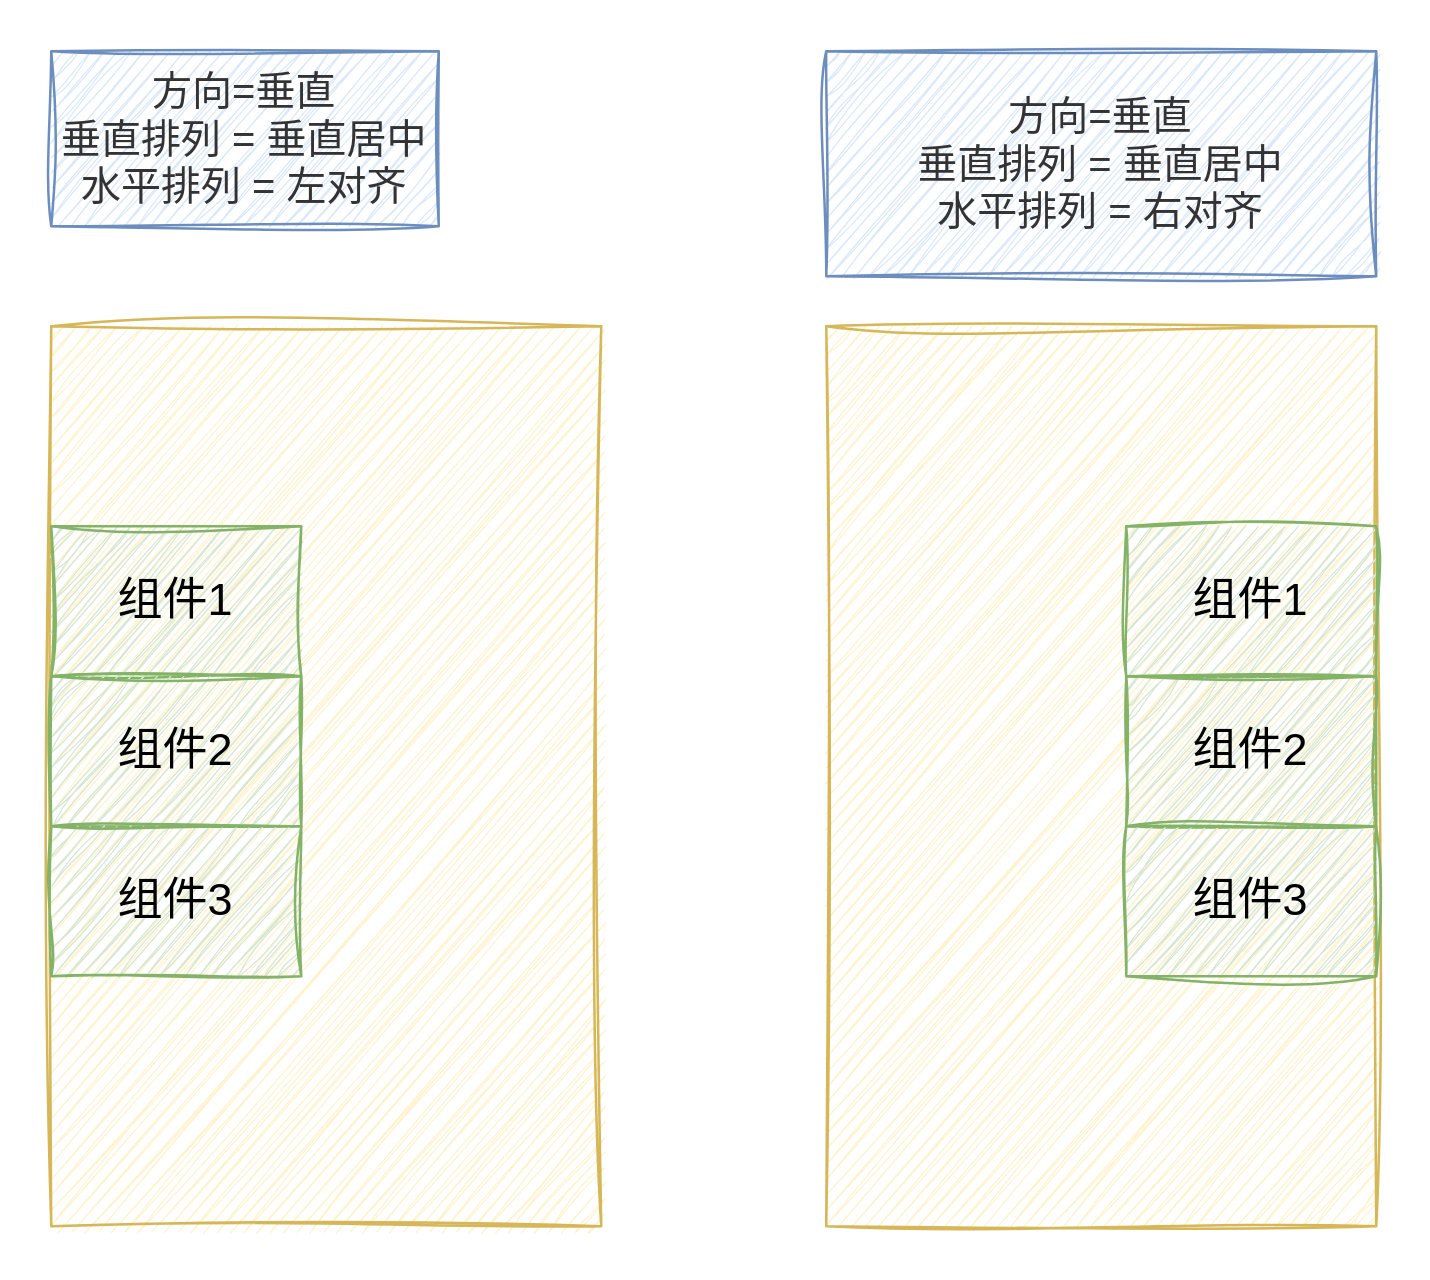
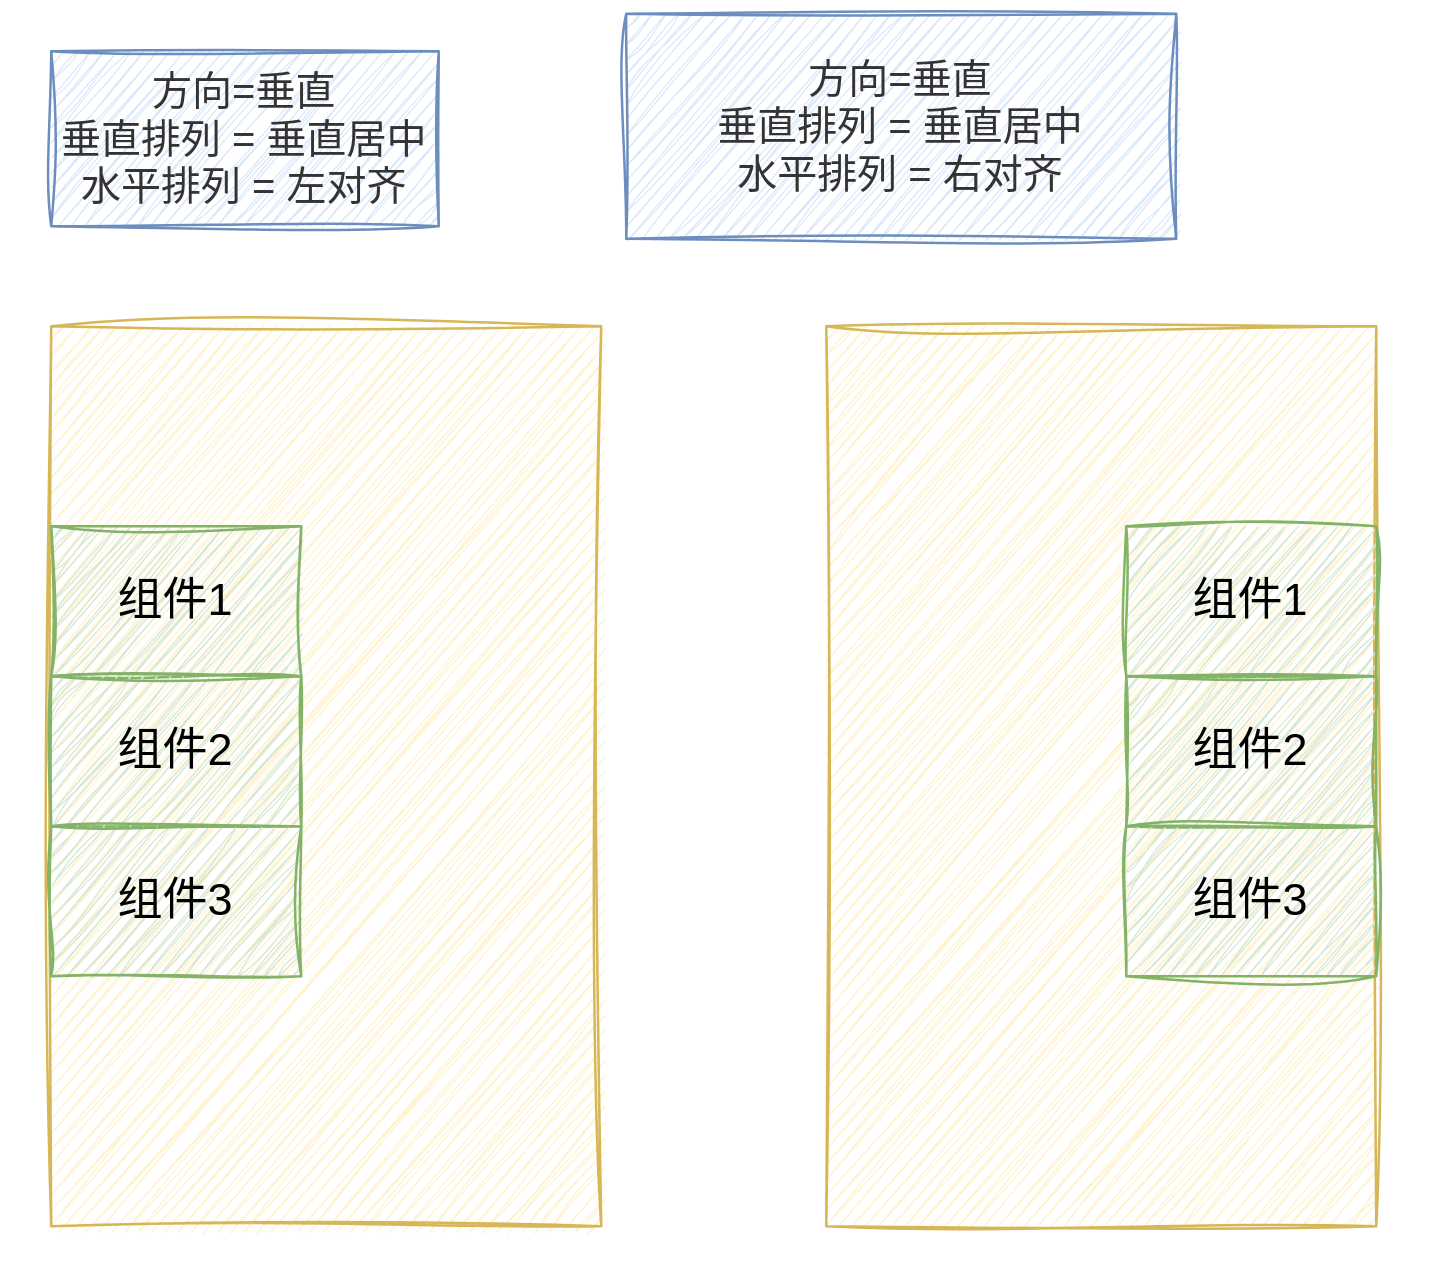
(1101, 164) -> (901, 126)
